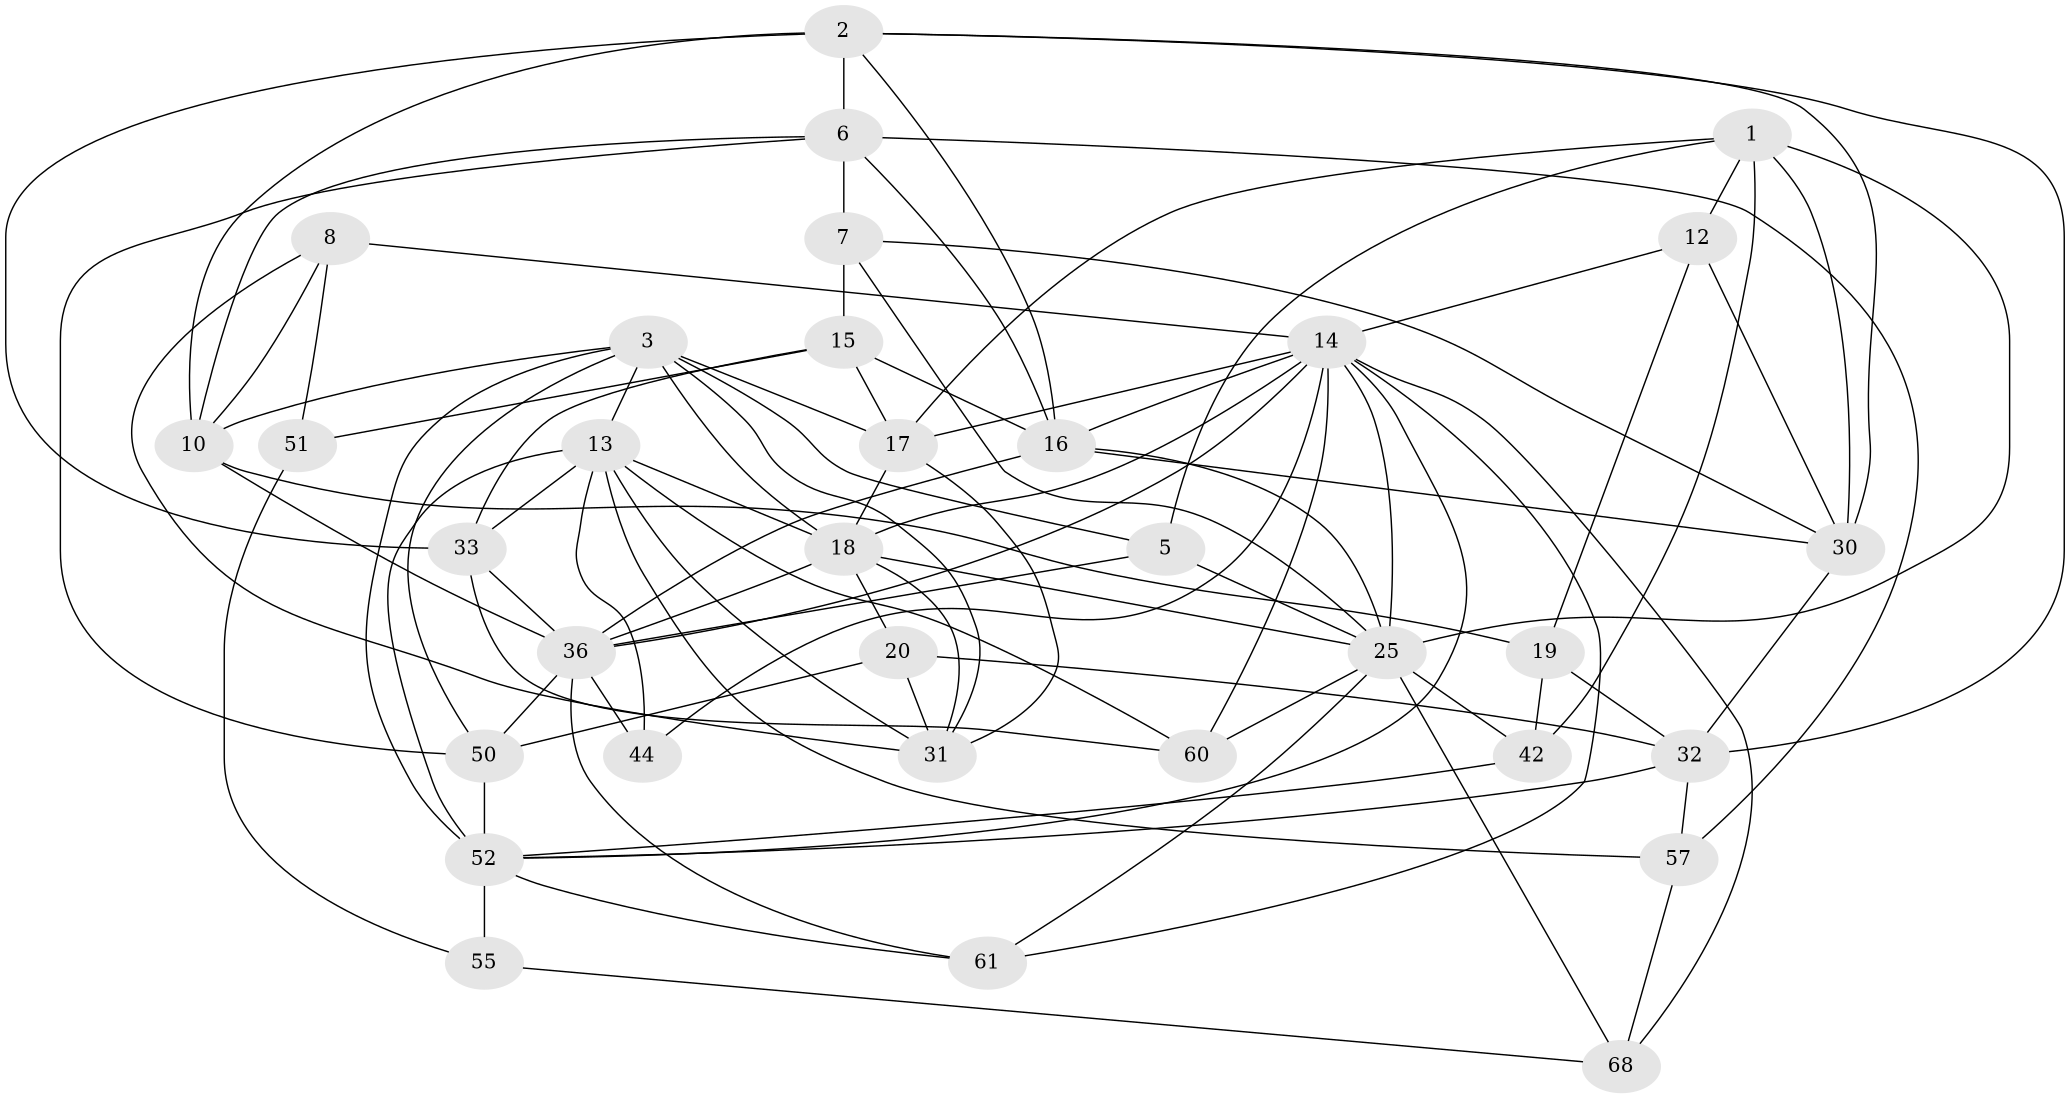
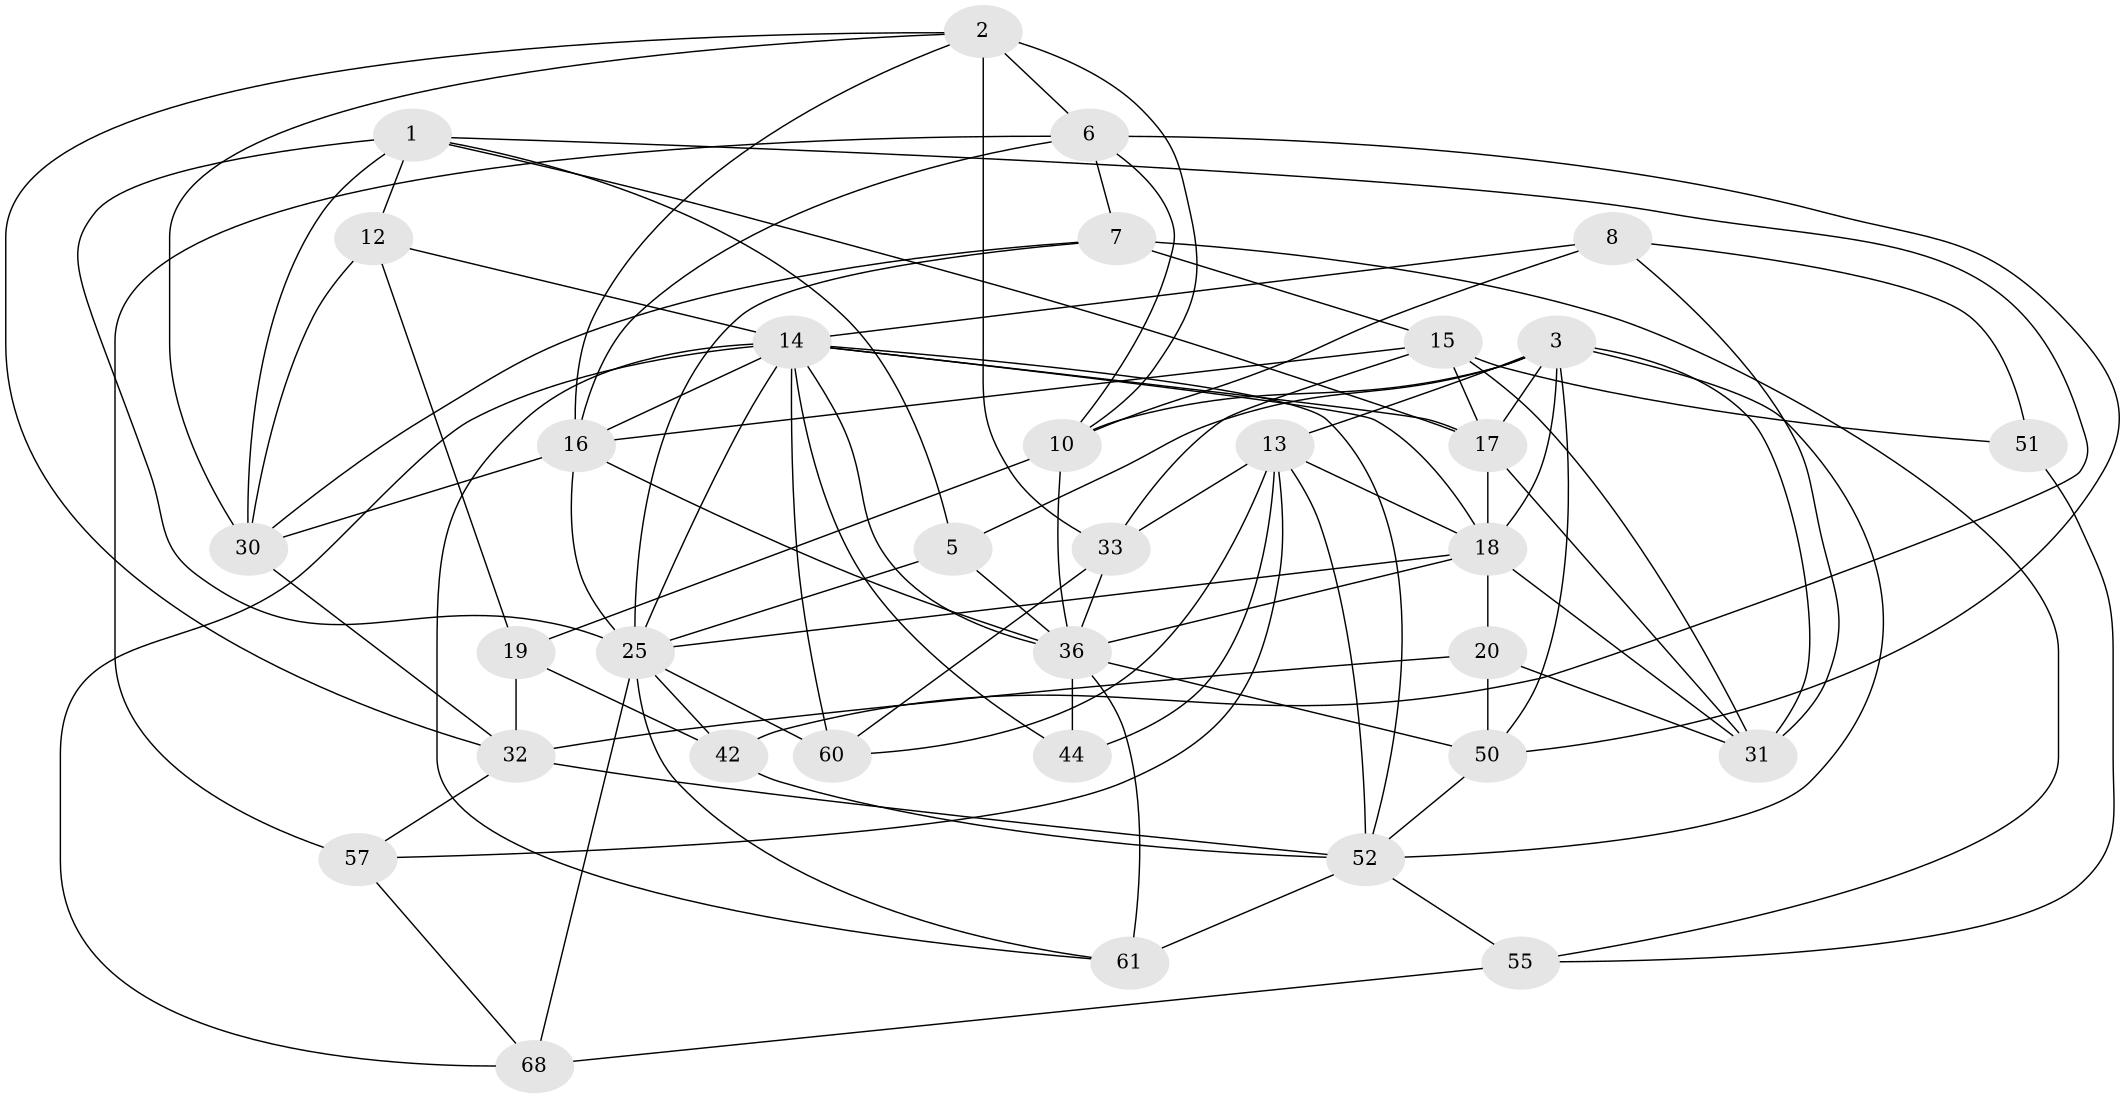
none -> (1951, 503)
(728, 610) -> (1628, 531)
